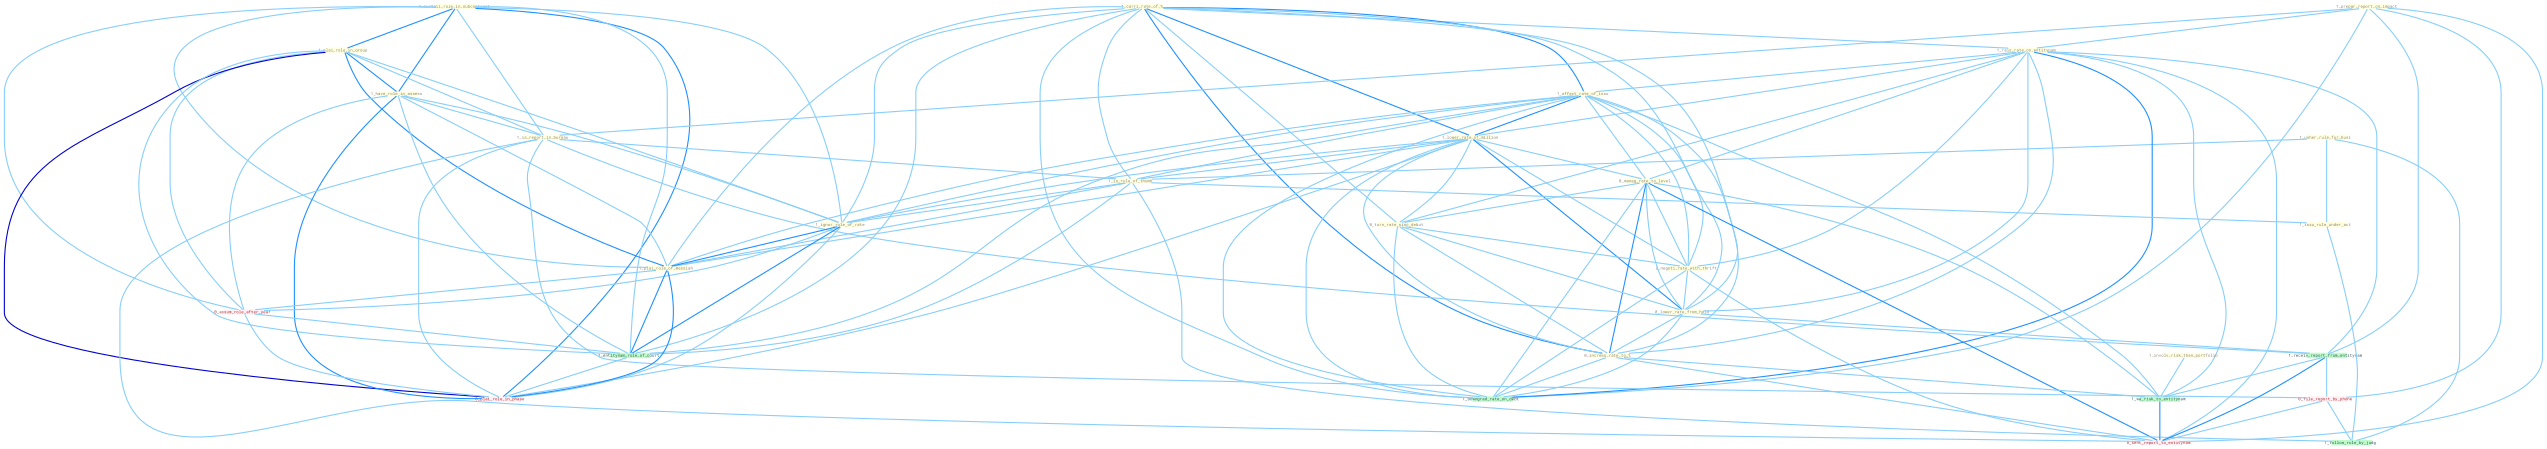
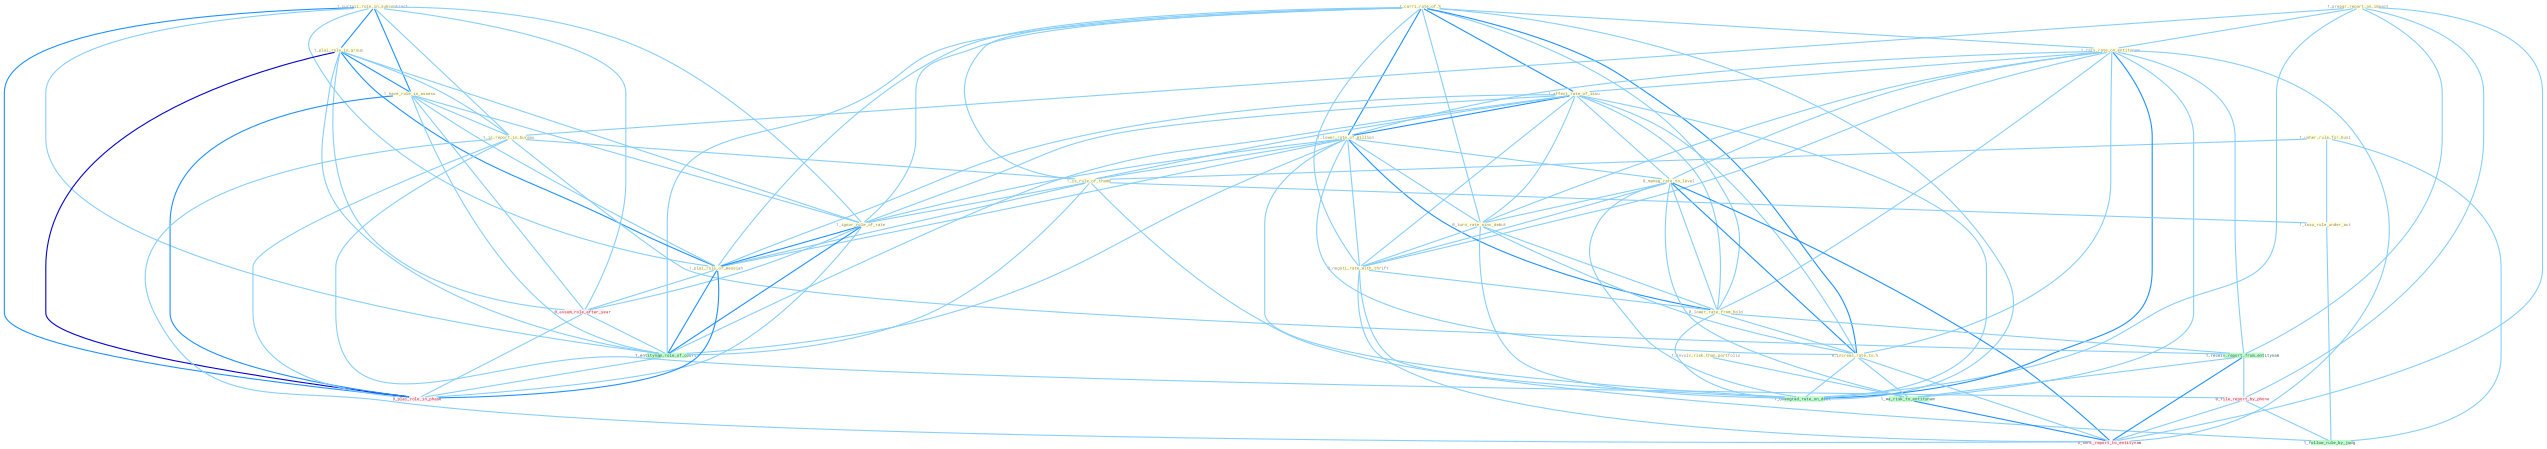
(1891, 217) -> (1535, 174)
(996, 295) -> (1028, 286)
